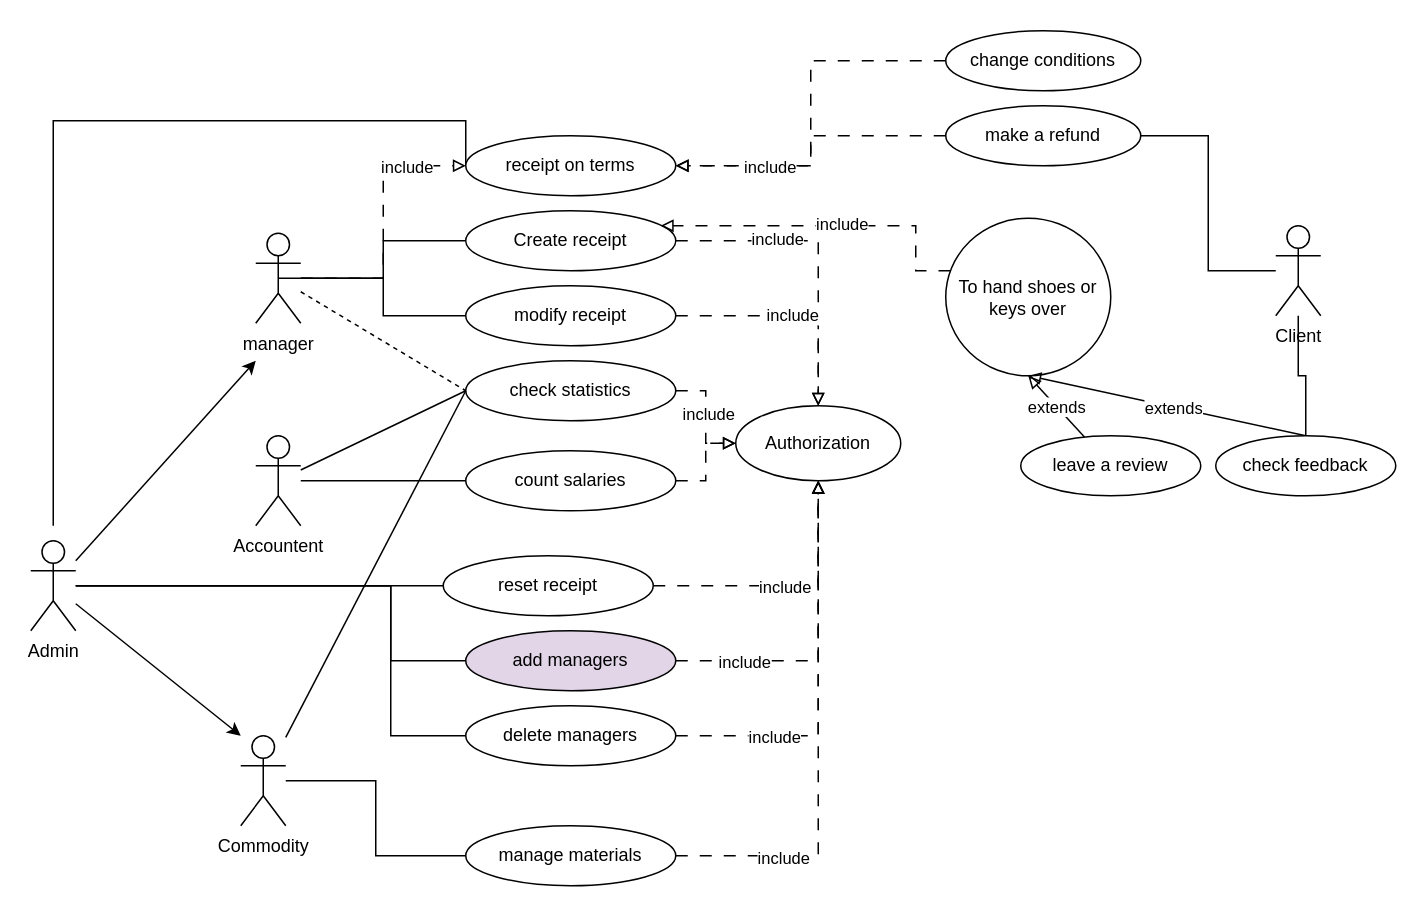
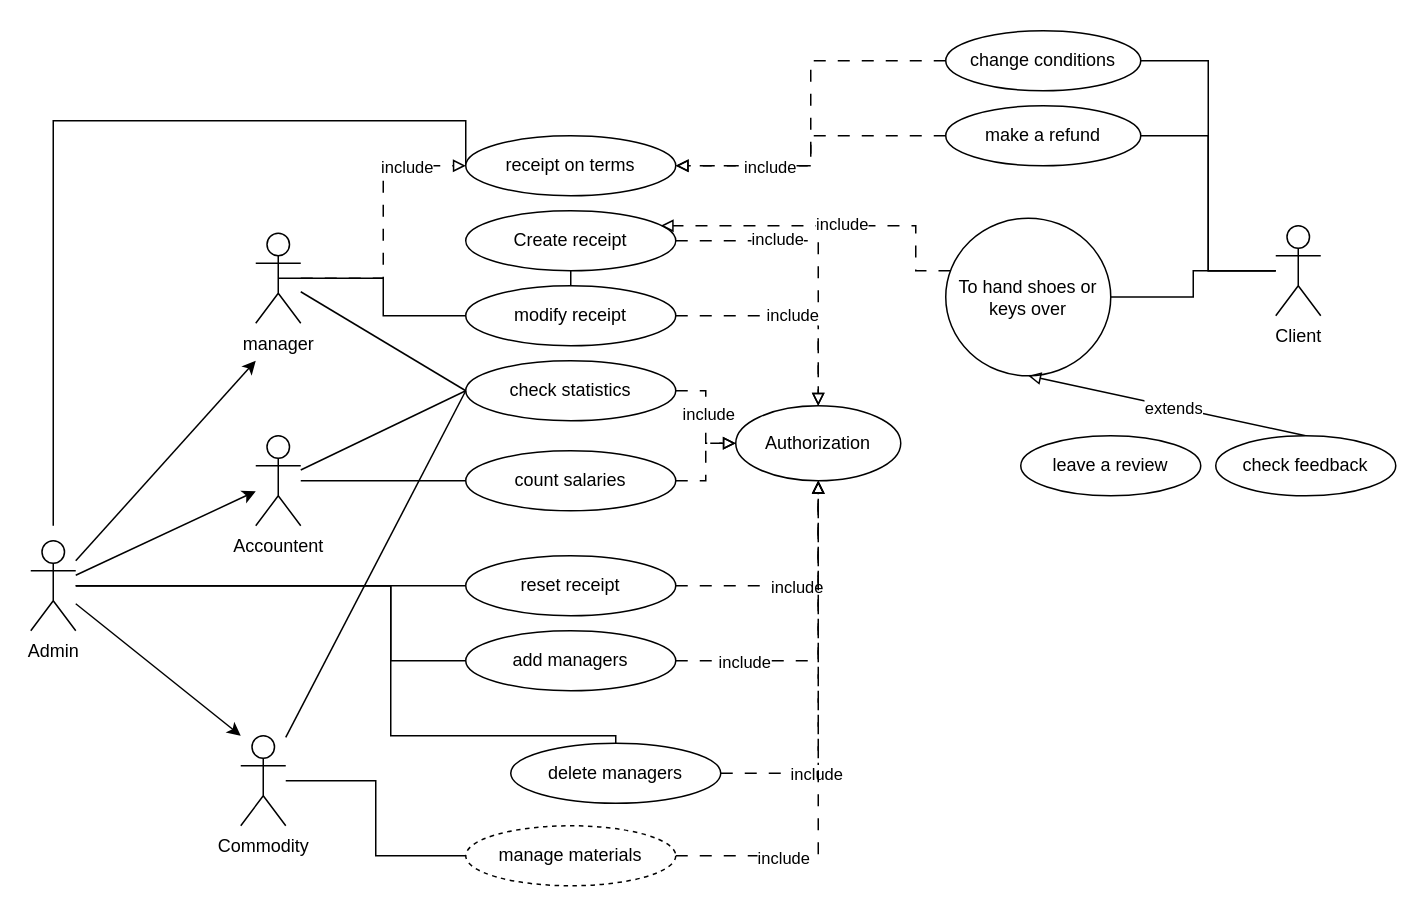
none -> (1208, 63)
(426, 241) -> (571, 278)
(382, 341) -> (382, 341)
(1301, 376) -> (1172, 297)
(1060, 411) -> none
none -> (161, 535)
(548, 586) -> (571, 586)
(571, 661) -> (571, 661)
(571, 736) -> (616, 773)
(571, 856) -> (571, 856)
